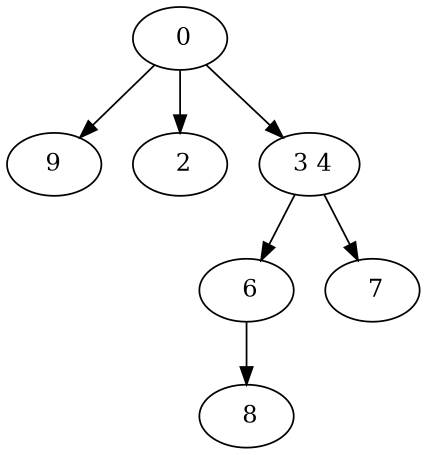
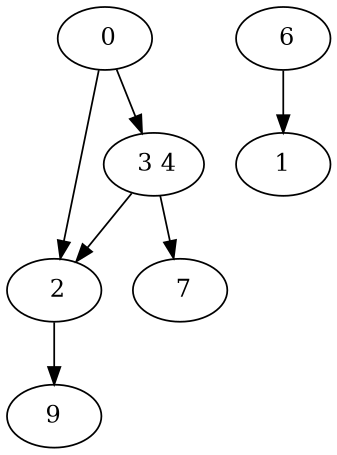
(124, 95) -> (54, 345)
(282, 219) -> (110, 221)
(247, 416) -> (283, 164)
